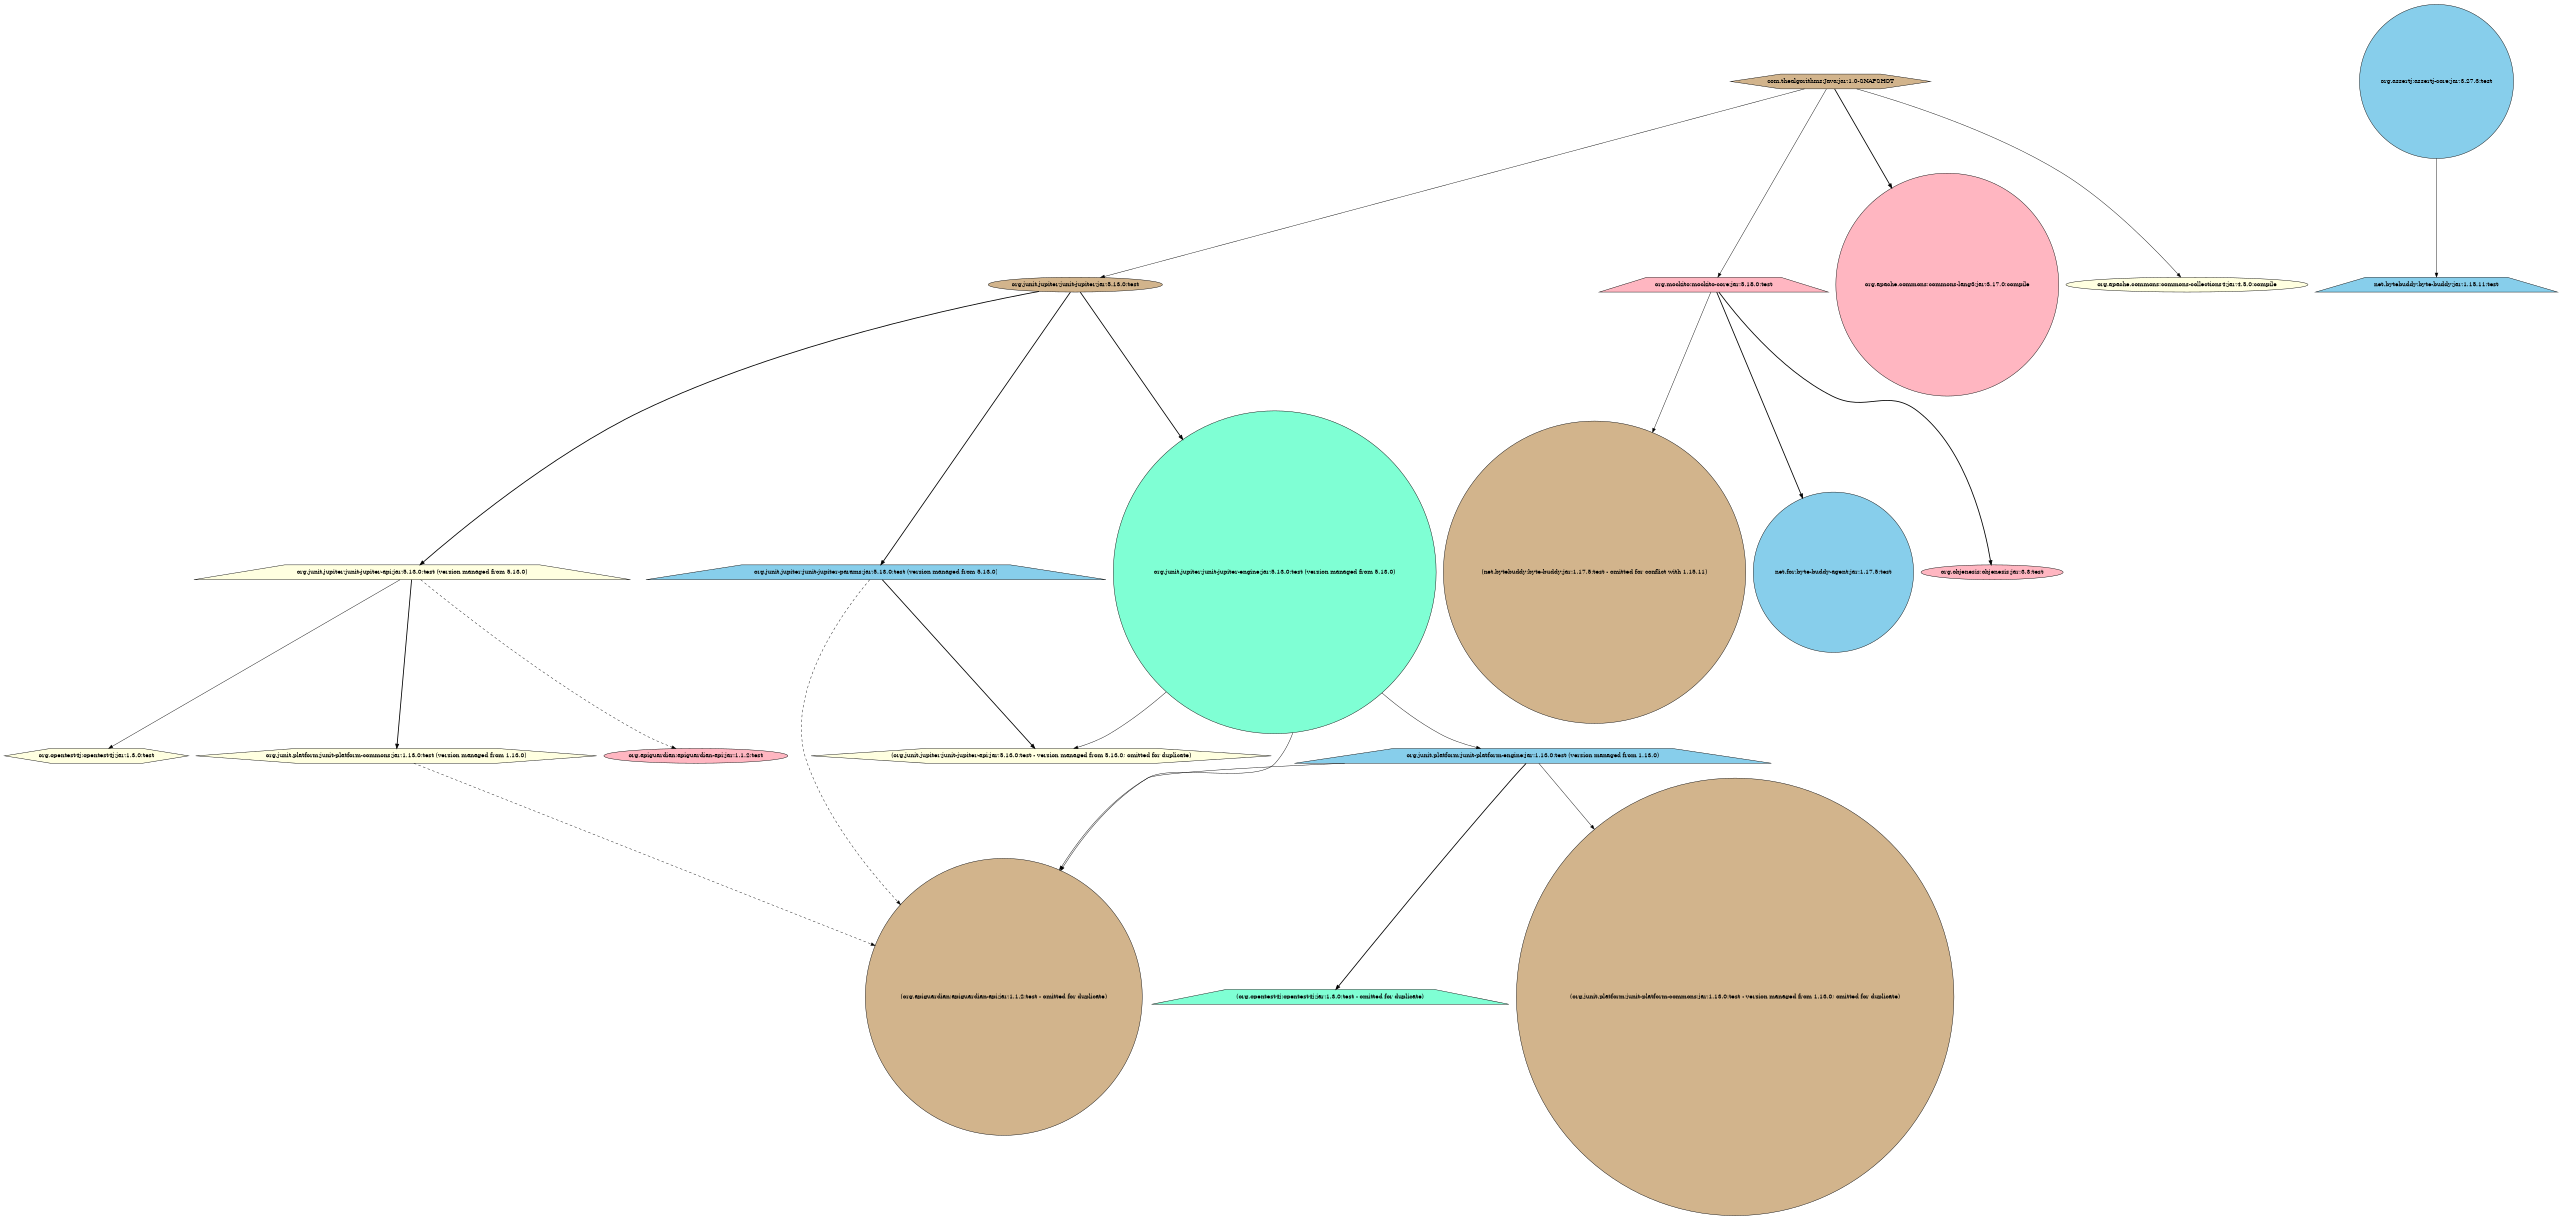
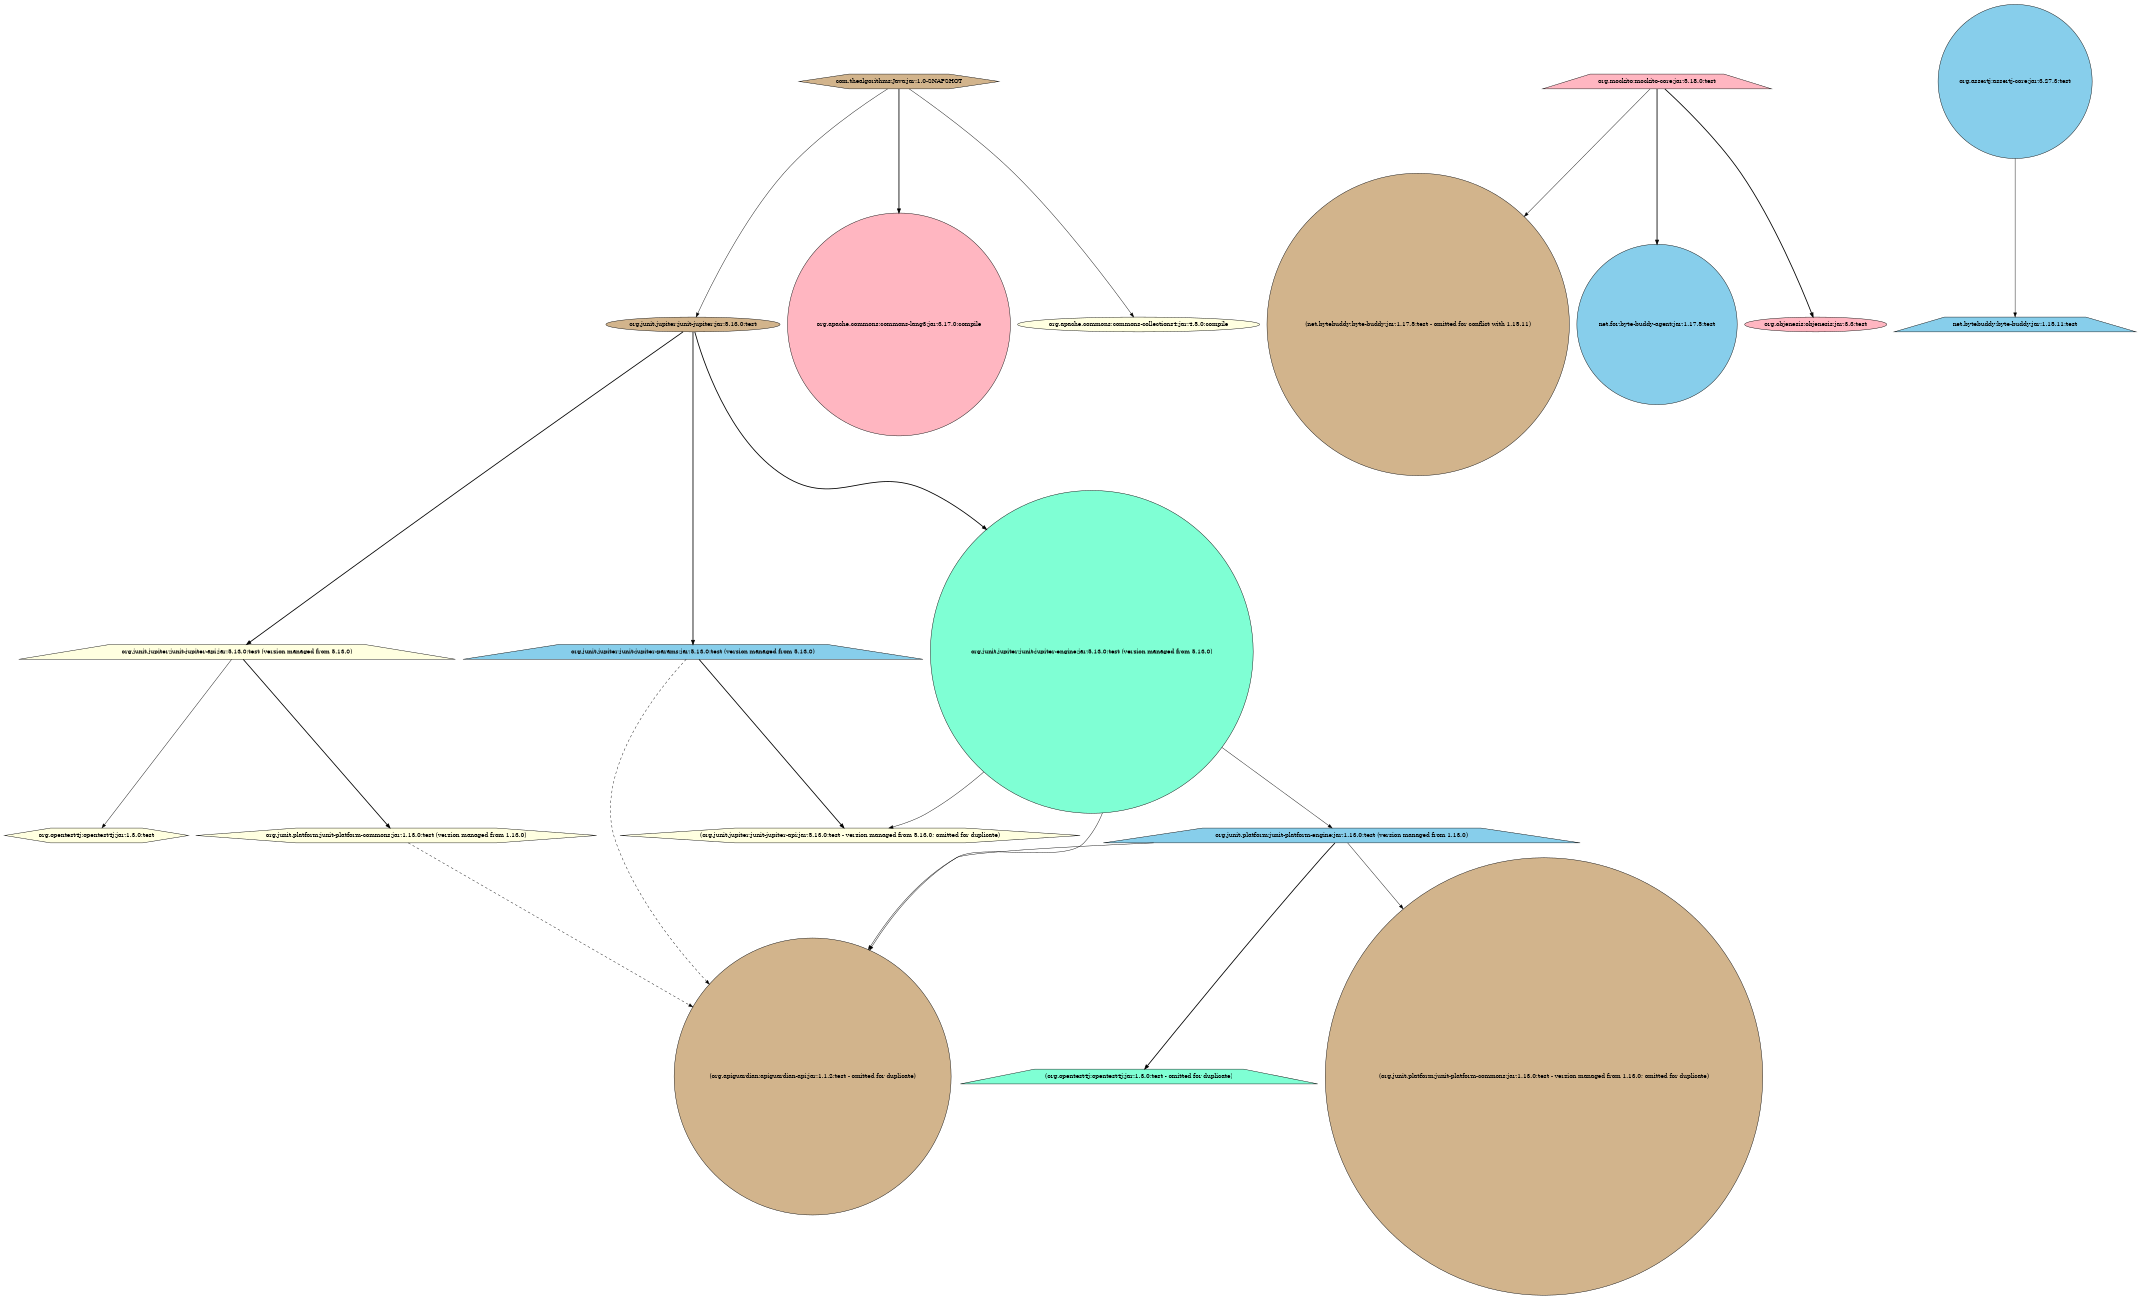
(1773, 181) -> none
(696, 756) -> none
